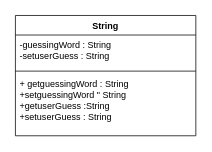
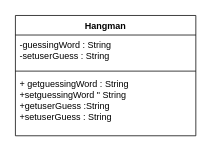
(105, 26) -> (105, 26)
